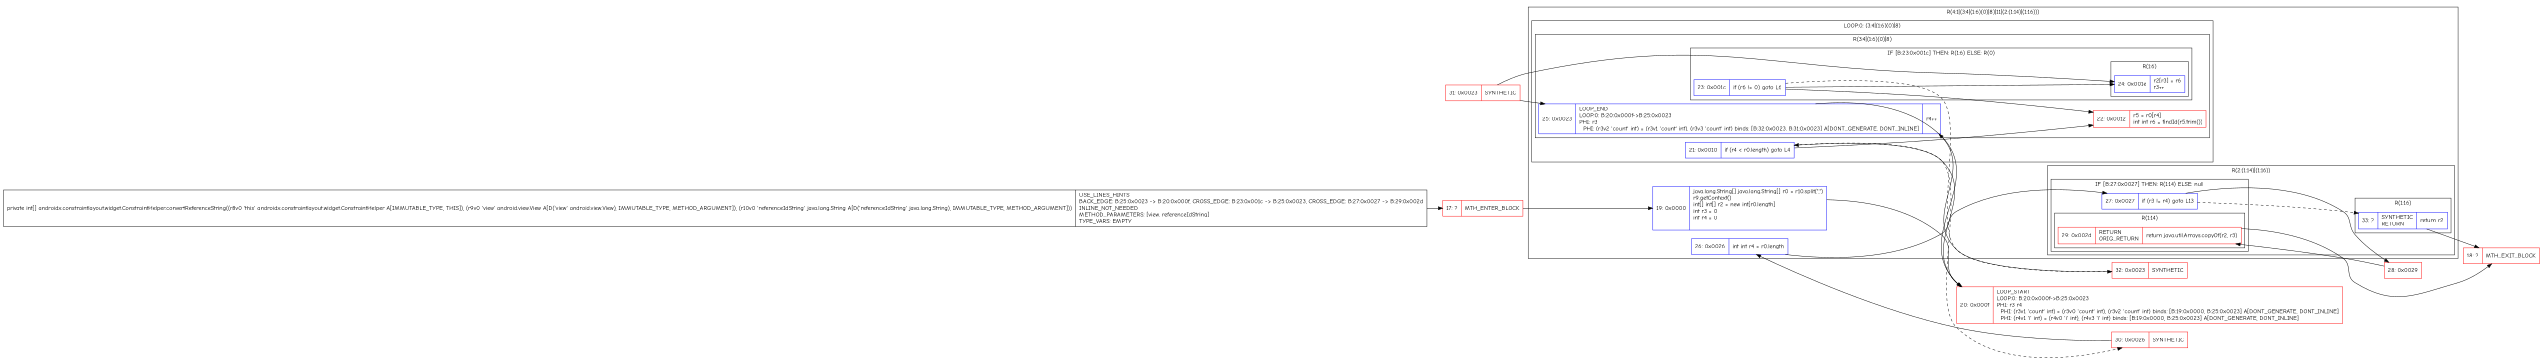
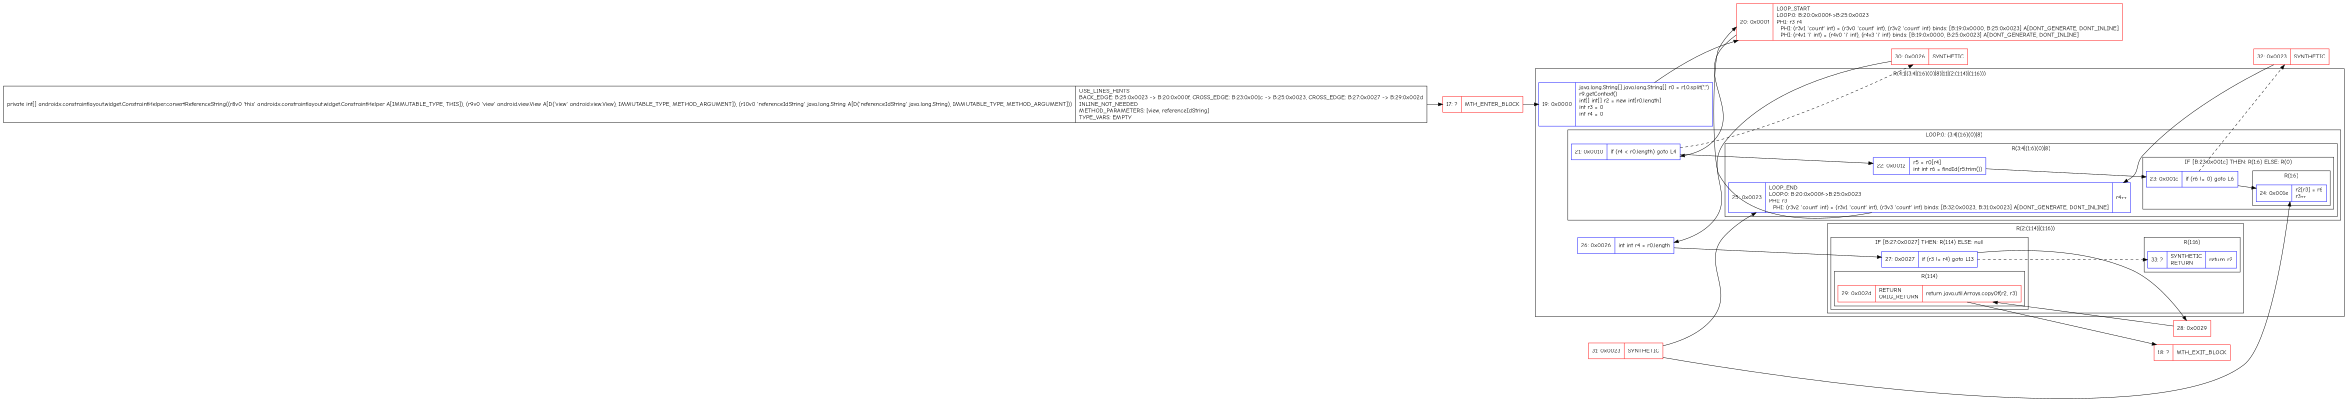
(1930, 97) -> (2064, 173)
(2150, 119) -> (1930, 166)
(2451, 238) -> none
